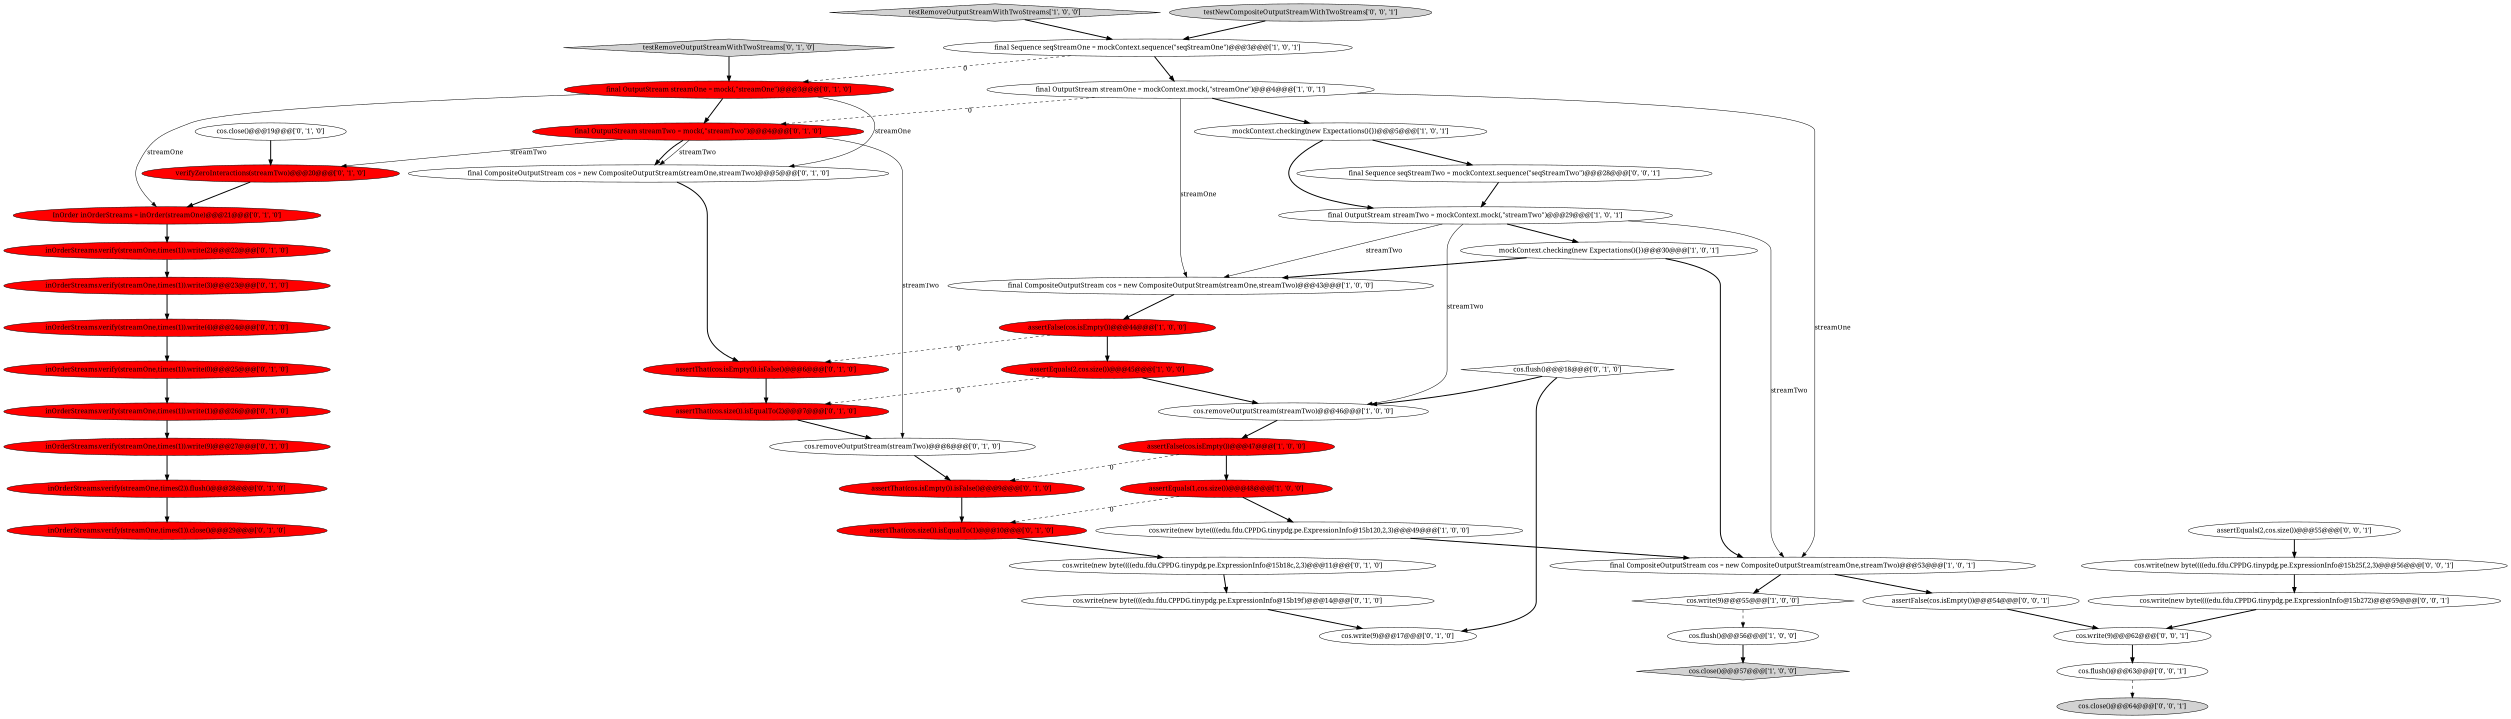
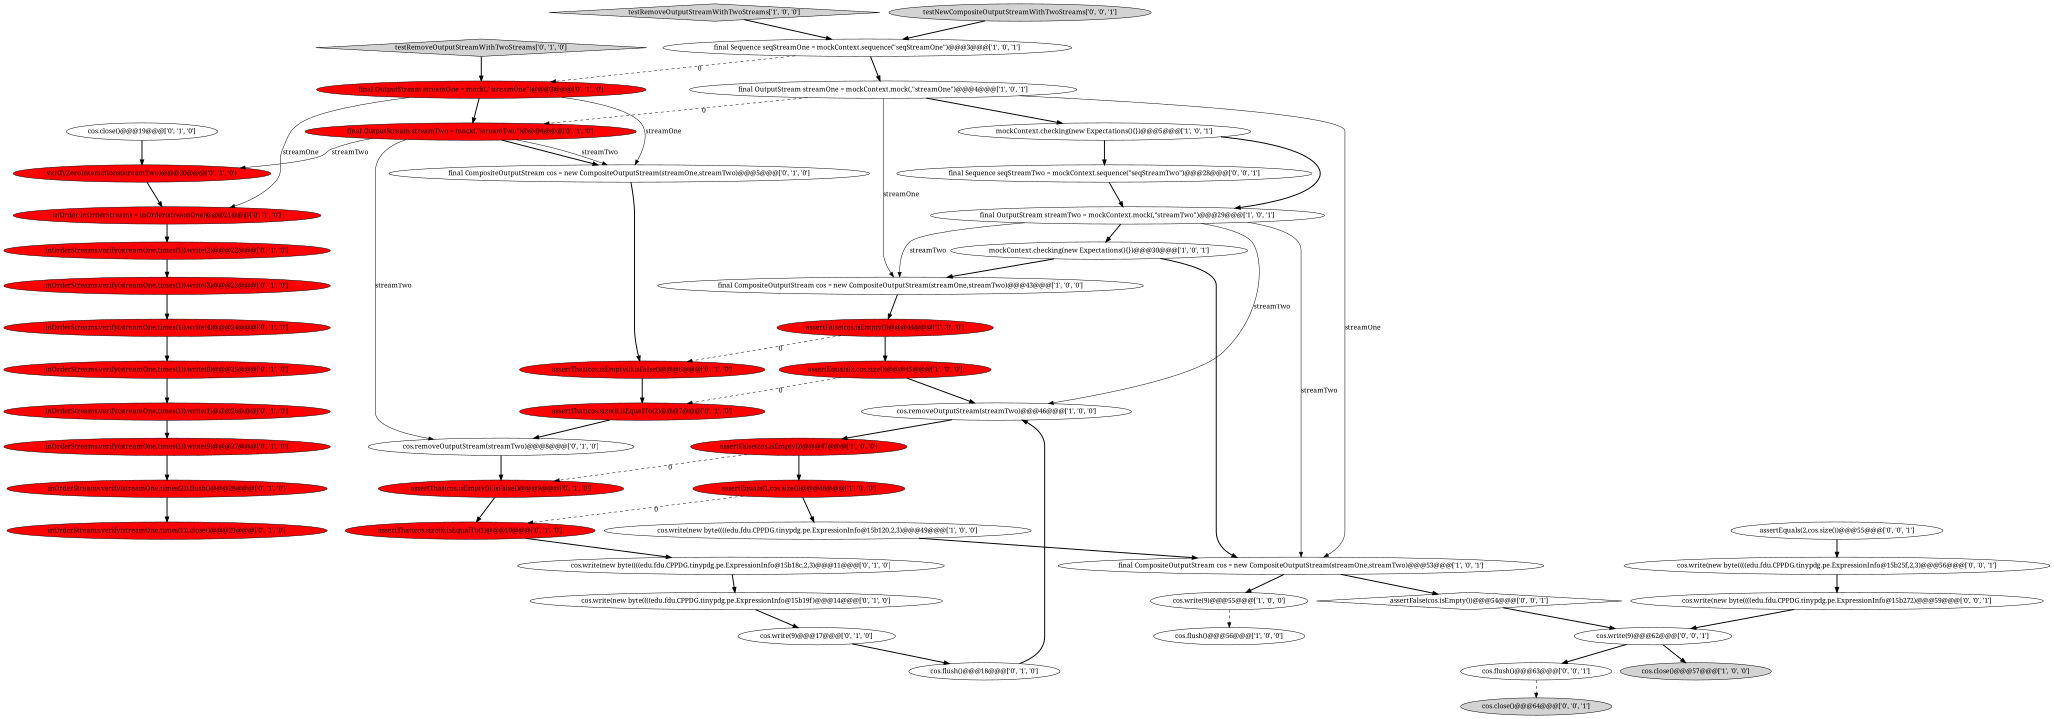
(1568, 370) -> (984, 671)
(1536, 525) -> (898, 653)
(1743, 601) -> (1229, 601)
(1971, 601) -> (1469, 601)
(1743, 651) -> (1672, 652)
(1743, 671) -> (1696, 671)
